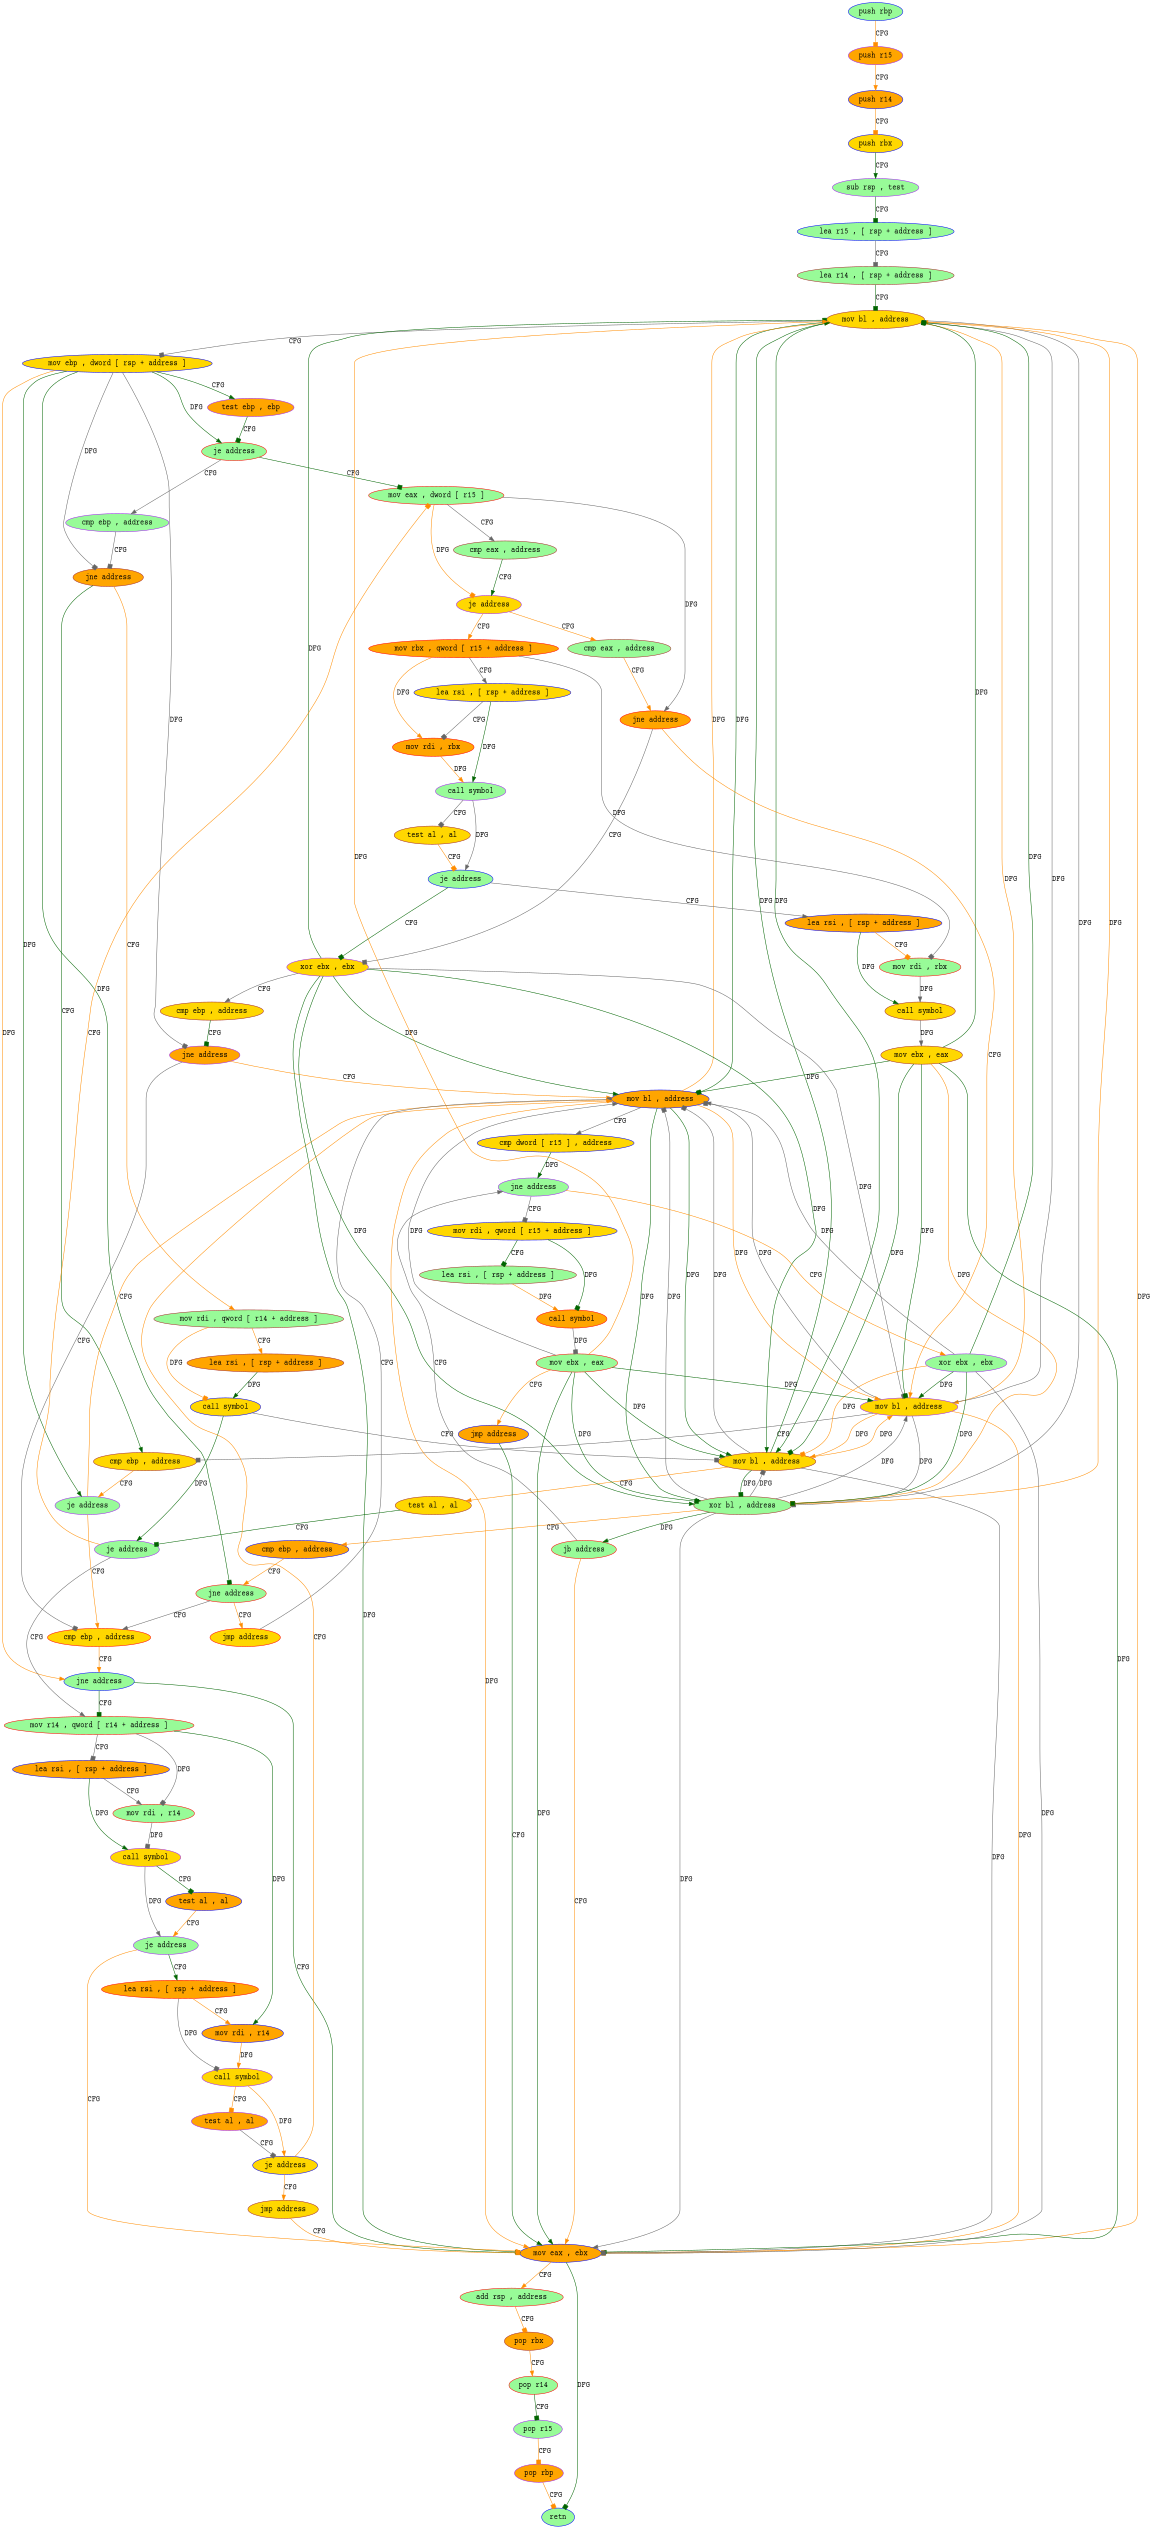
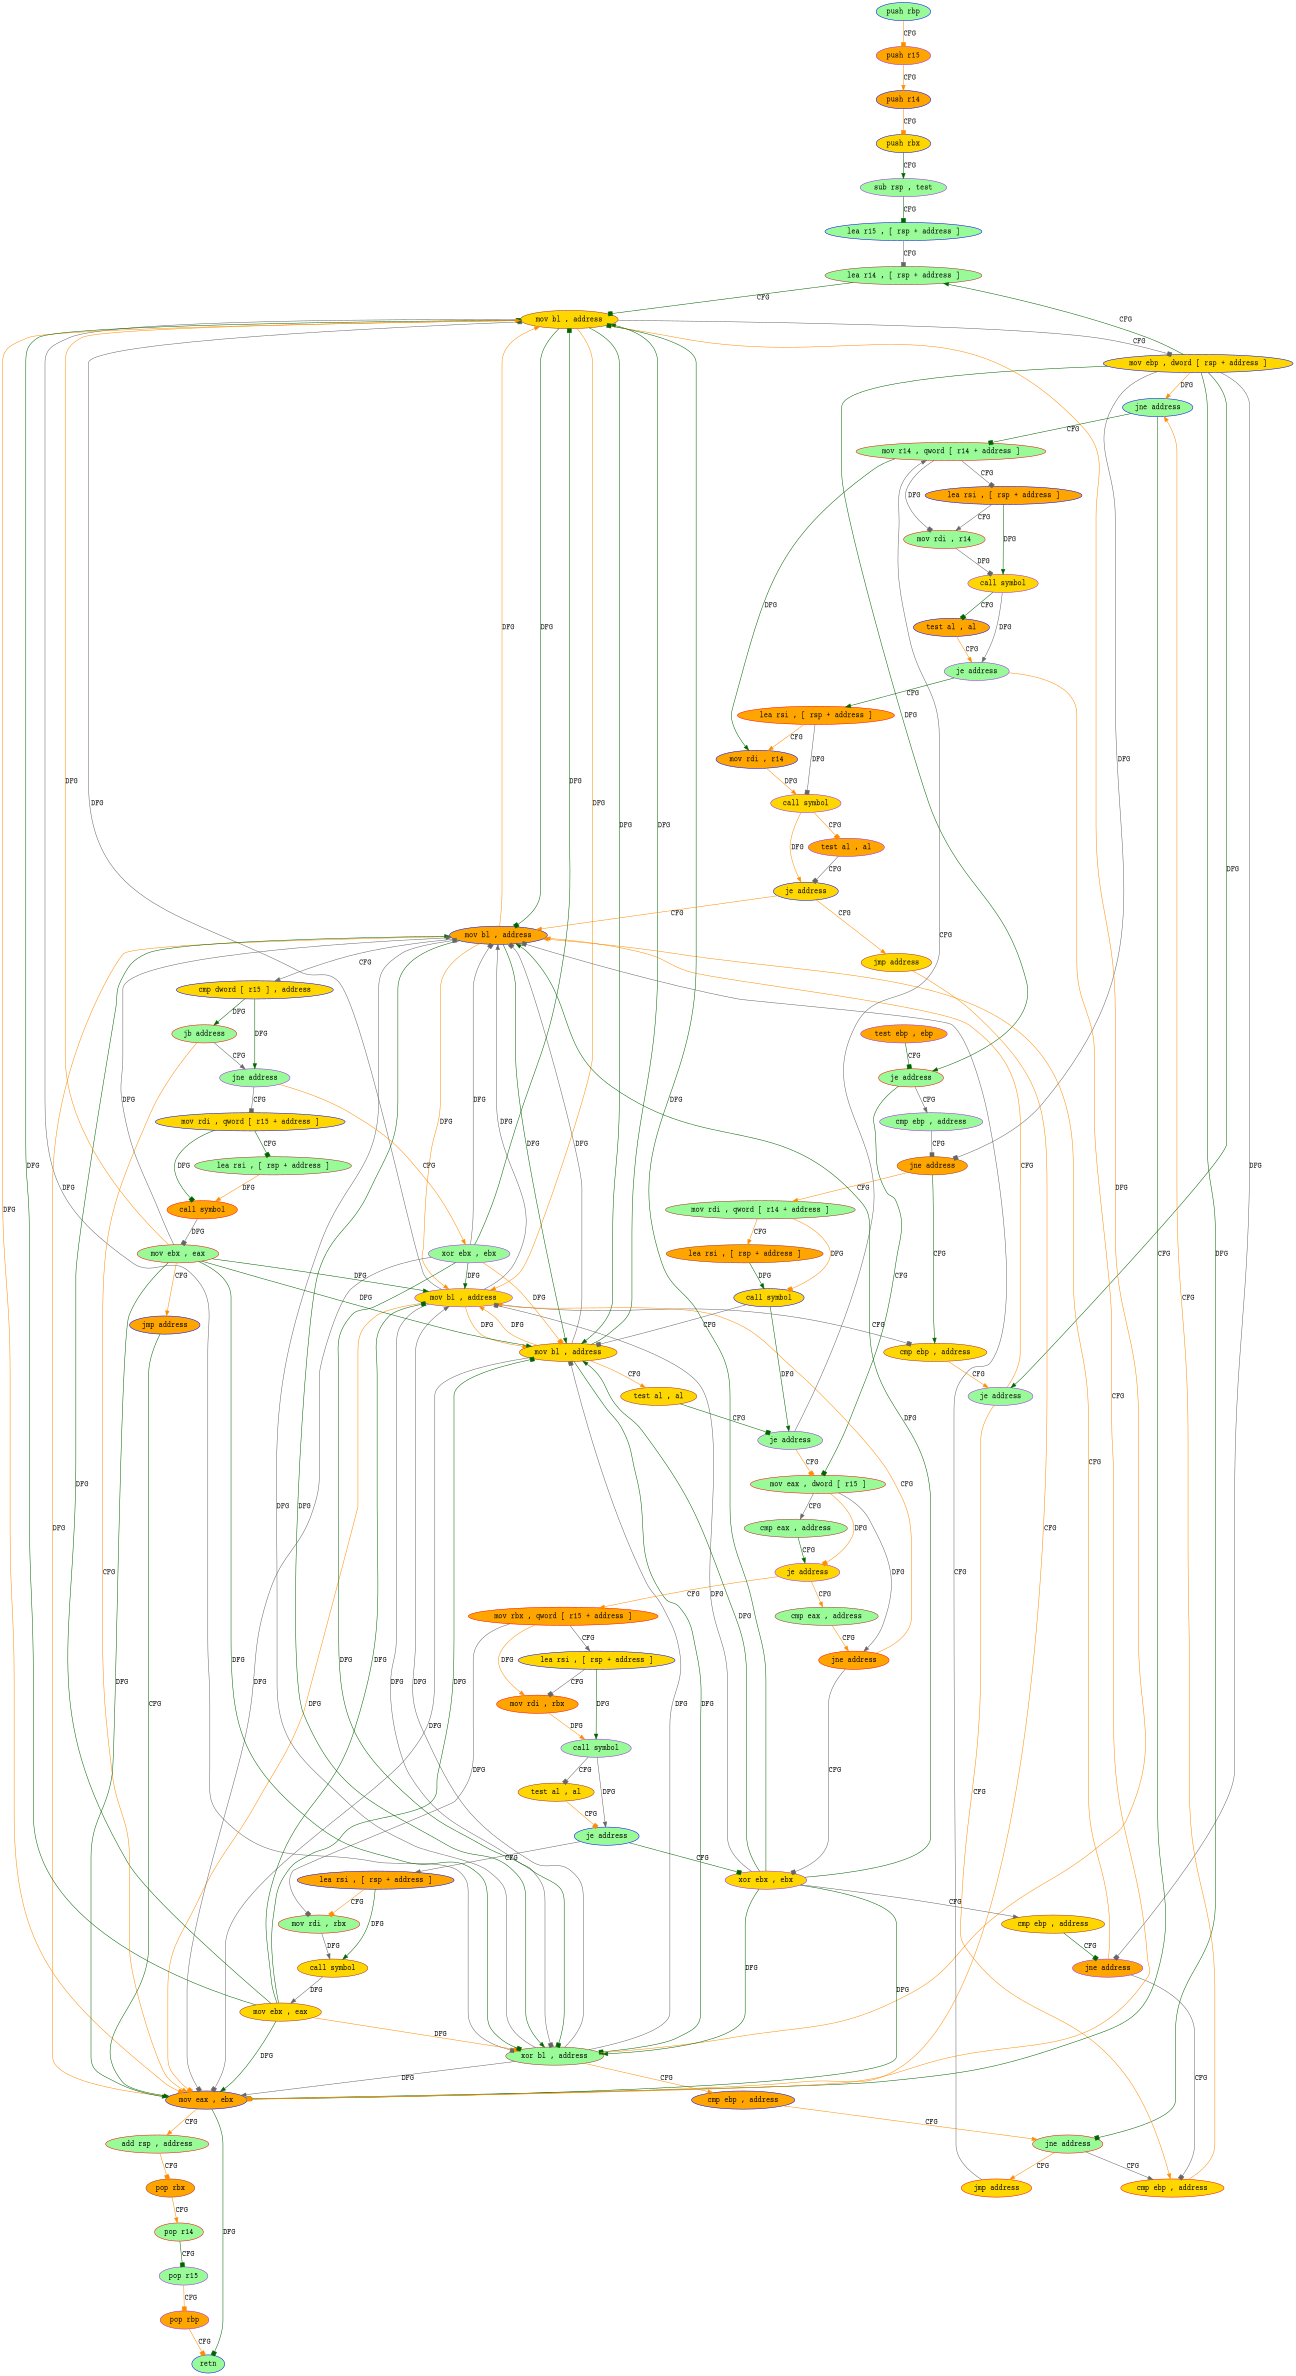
(194, 382) -> (1068, 312)
(658, 1524) -> (231, 1010)
